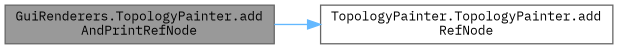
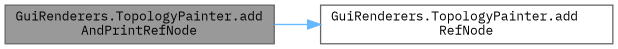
(467, 24) -> (467, 24)
